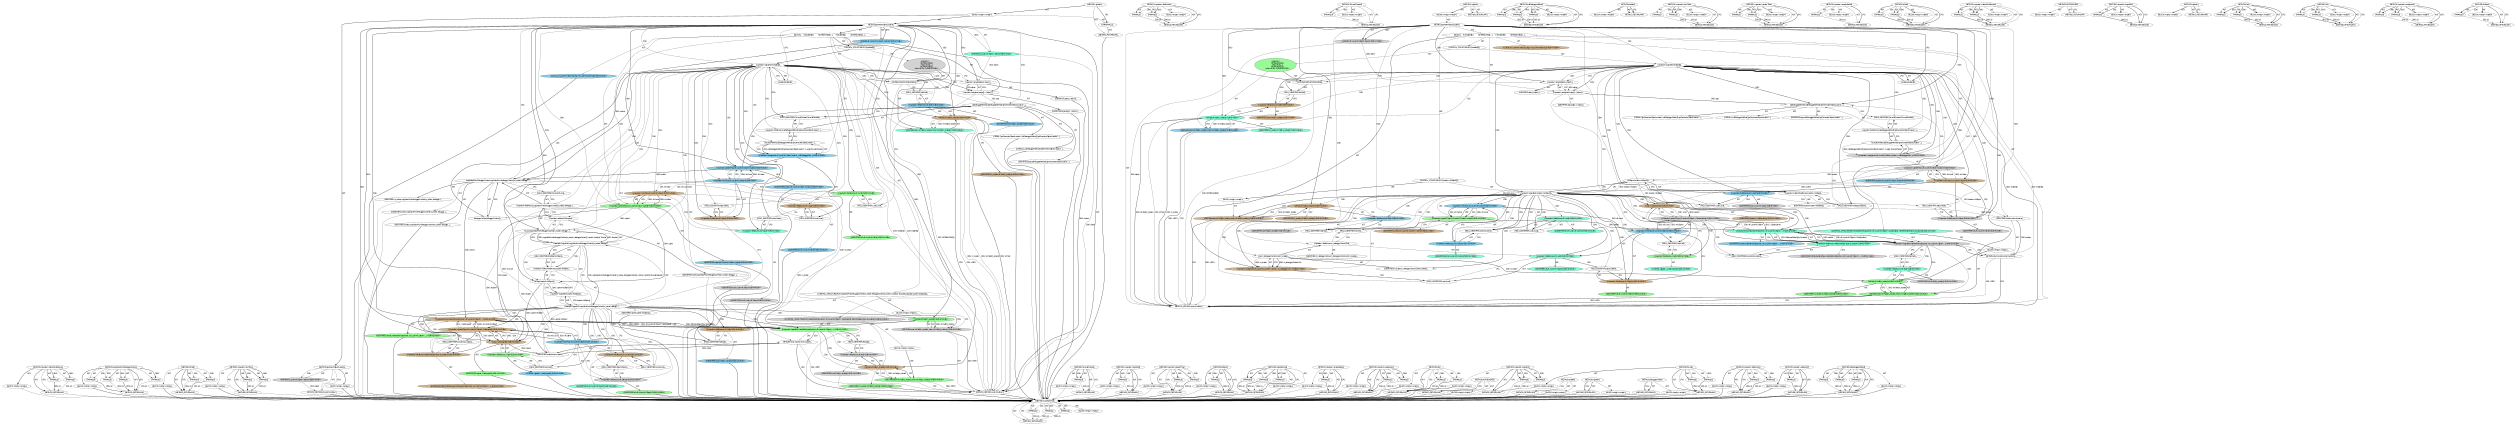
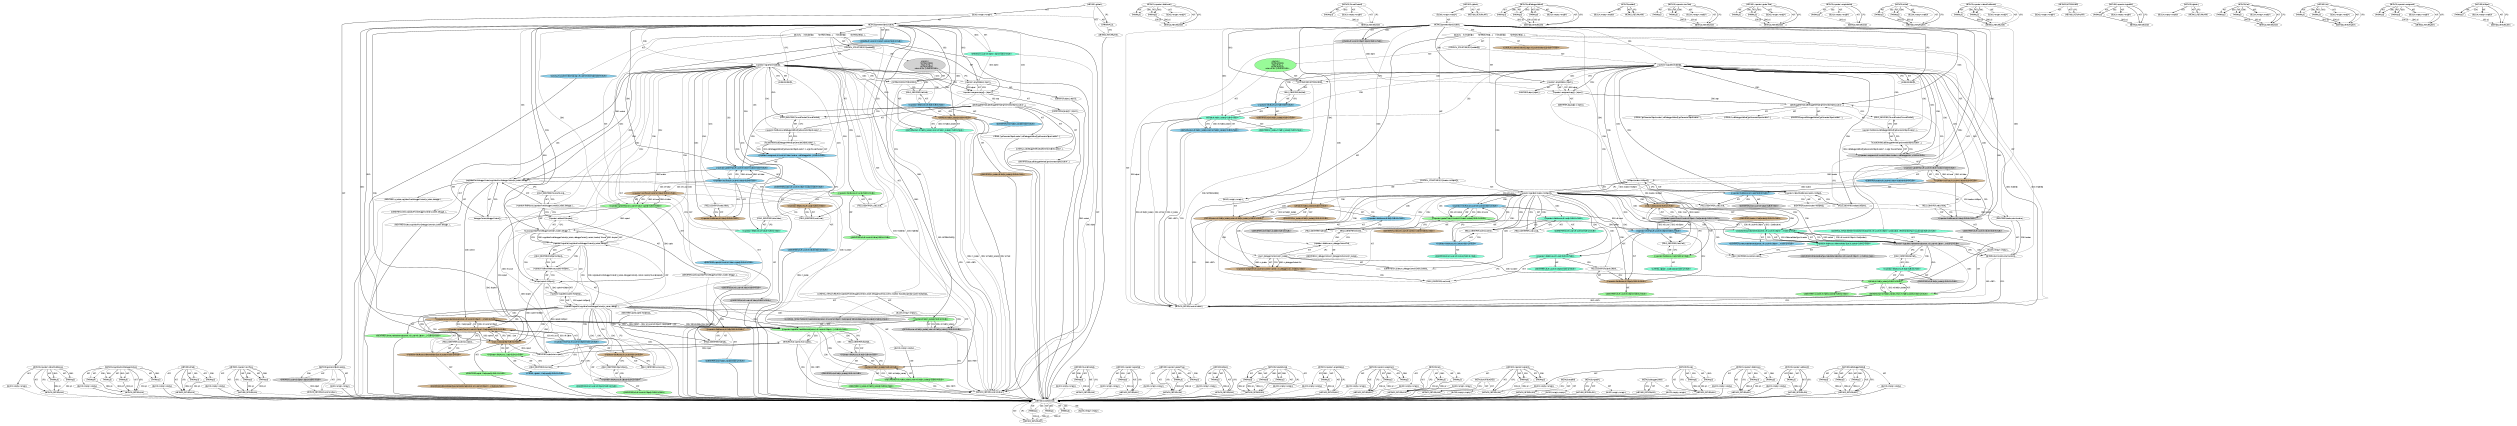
(1276, 105) -> (1276, 105)
(1440, 252) -> (1310, 252)
